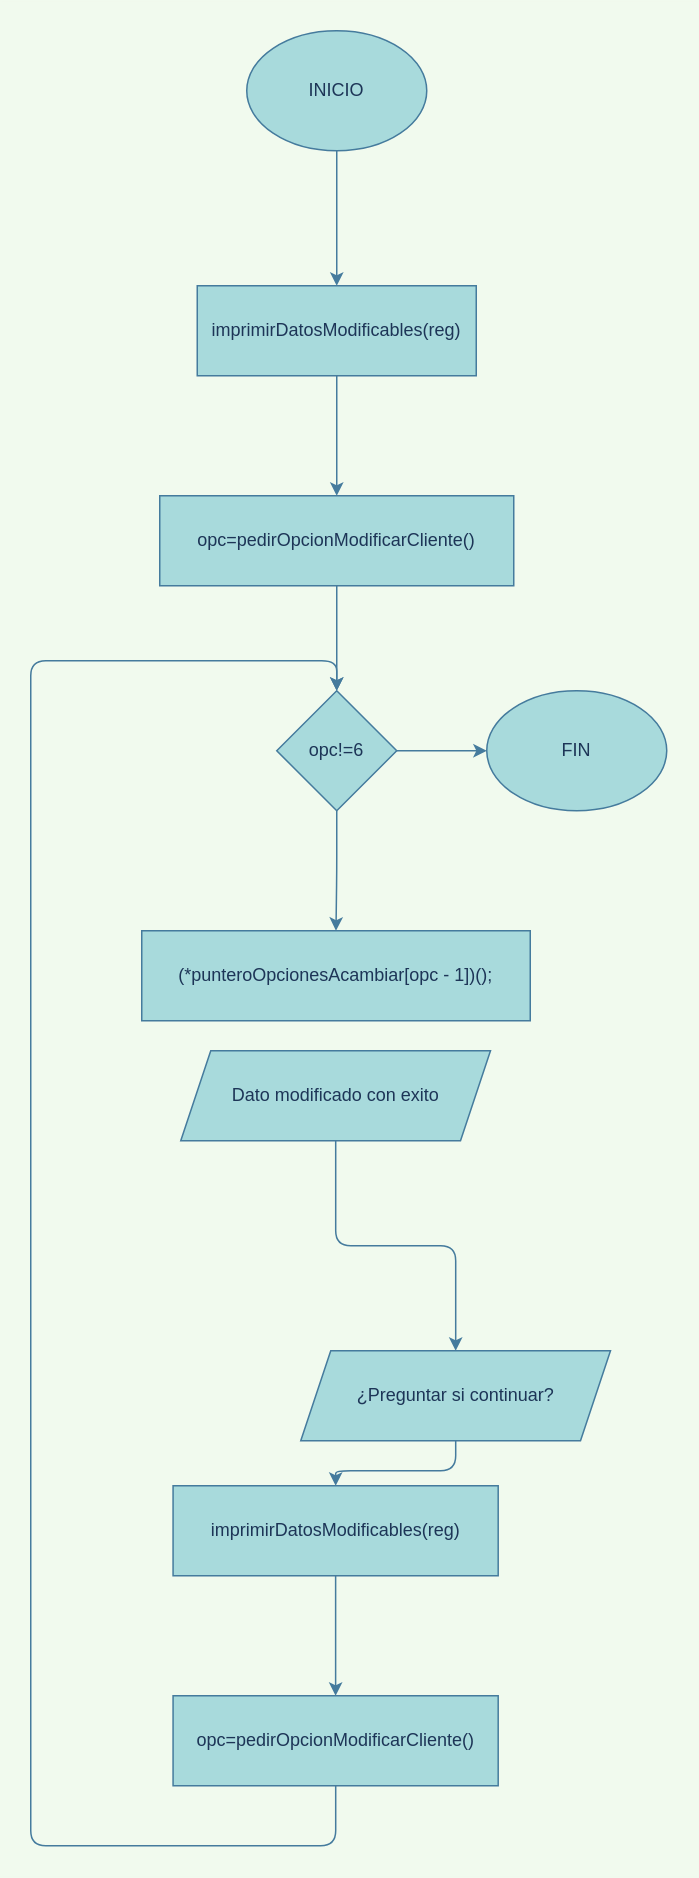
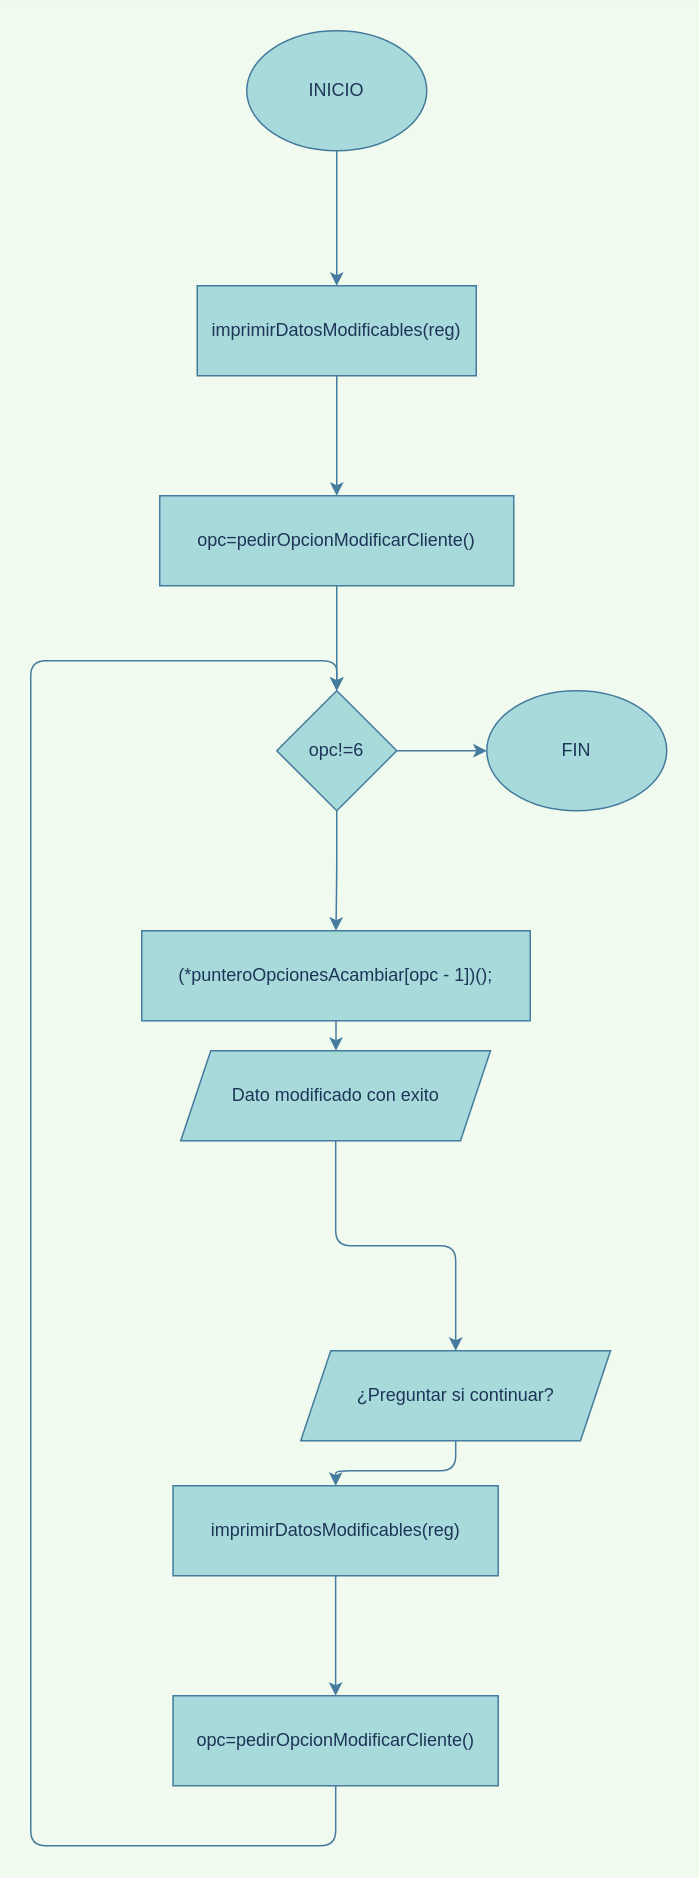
none -> (336, 1031)
